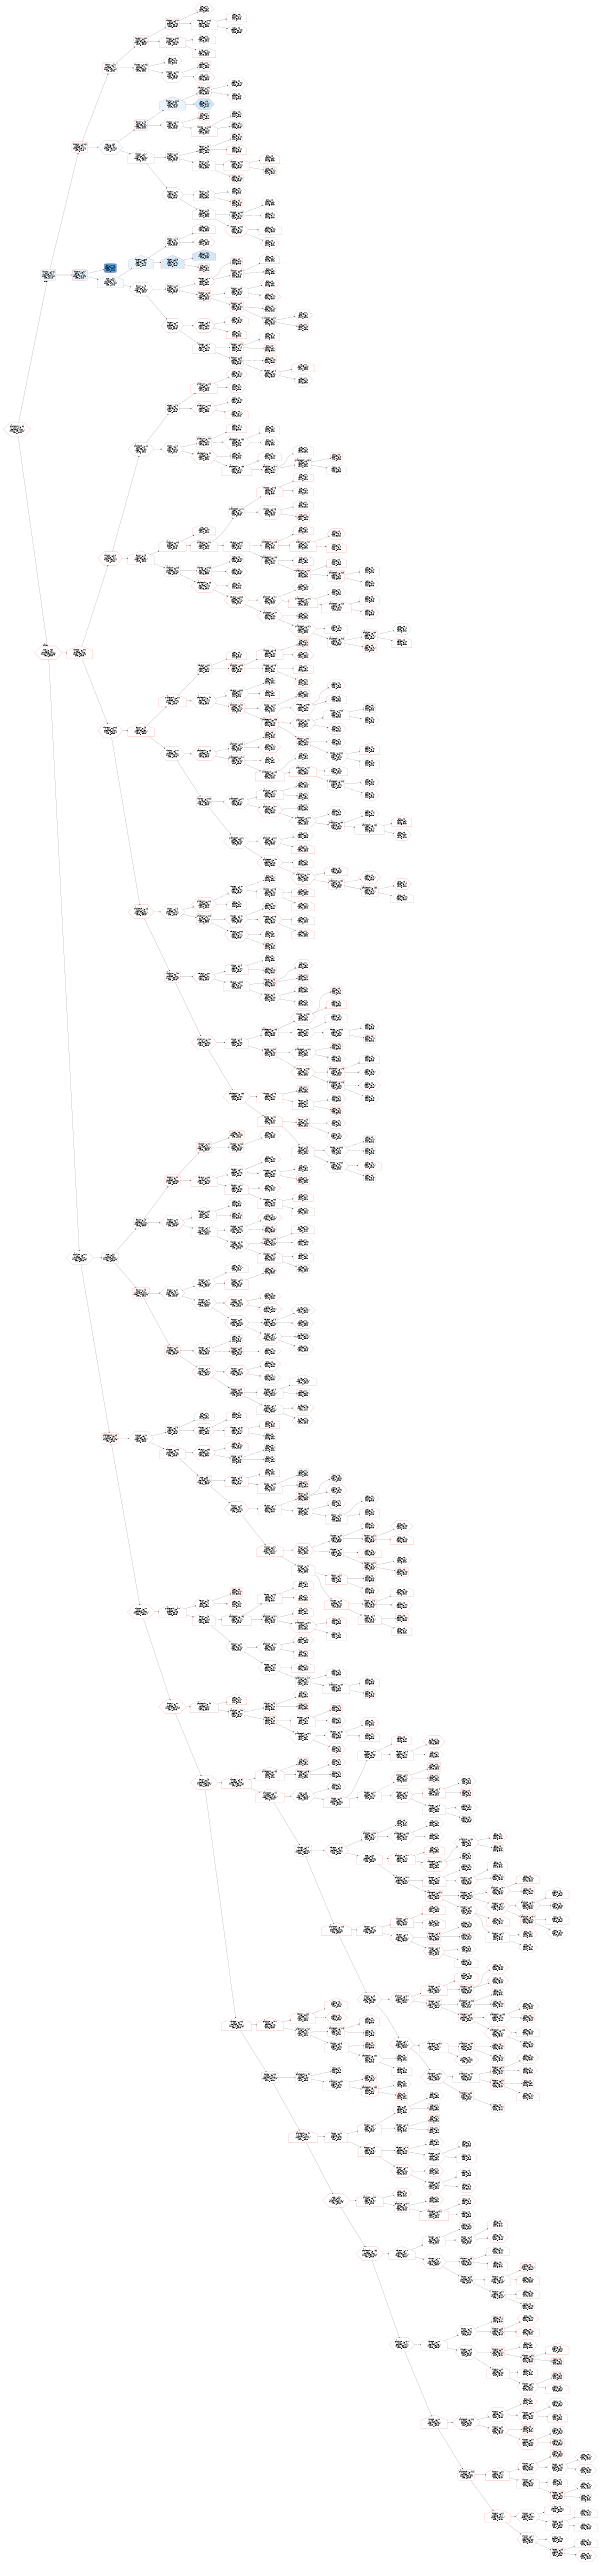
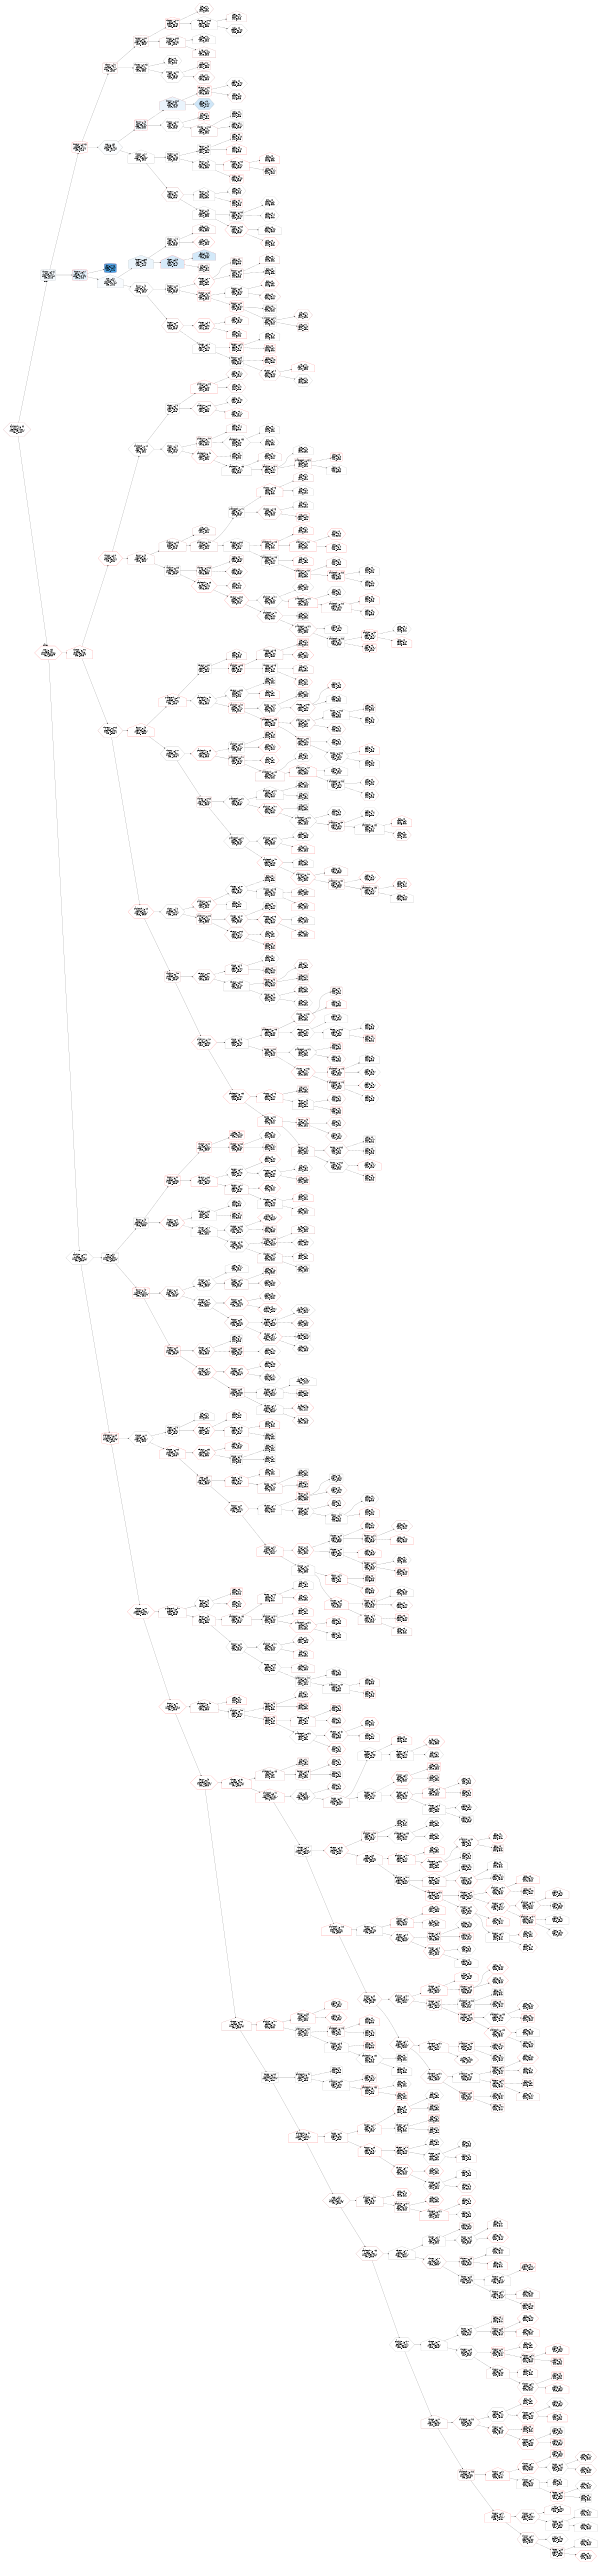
(237, 1135) -> (237, 1135)
none -> (270, 1147)
(303, 1229) -> (303, 1229)
none -> (270, 1283)
(270, 1378) -> (270, 1378)
(303, 1381) -> (303, 1381)
(498, 2047) -> (498, 2047)
none -> (498, 2096)
(528, 2280) -> none
